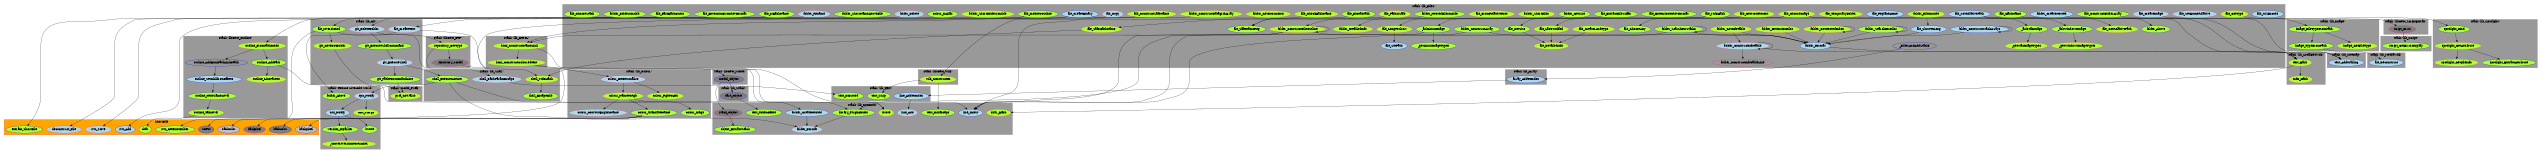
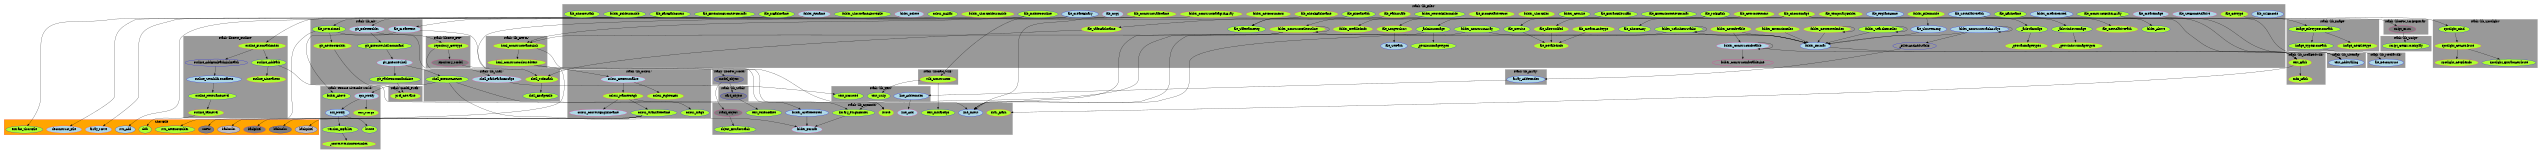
none -> (1948, 37)
(98, 129) -> (98, 129)
